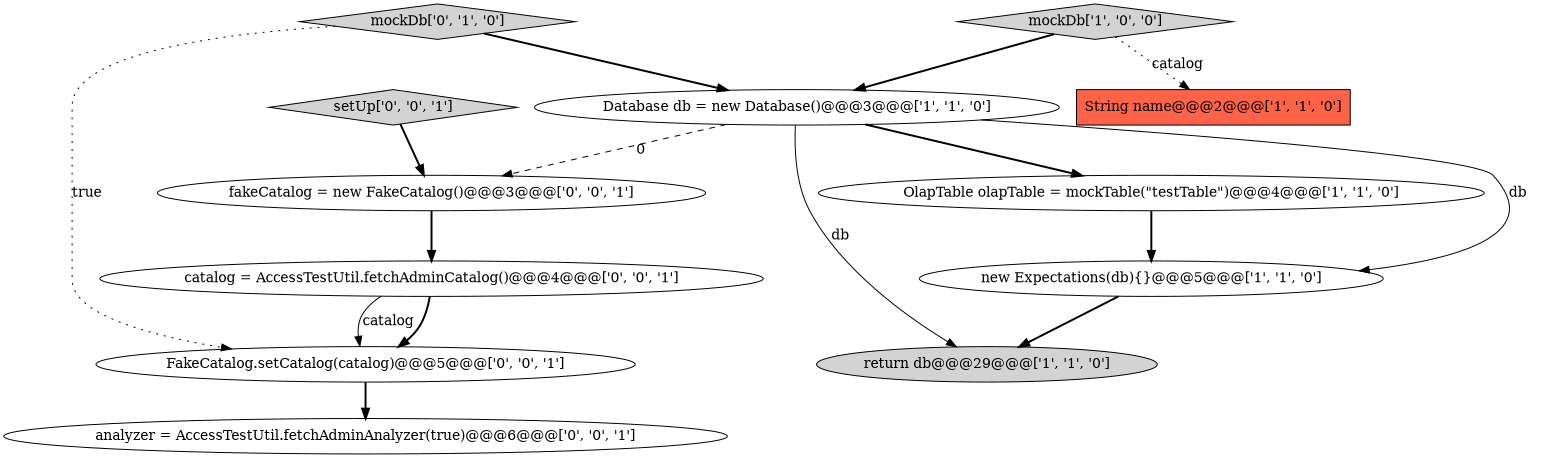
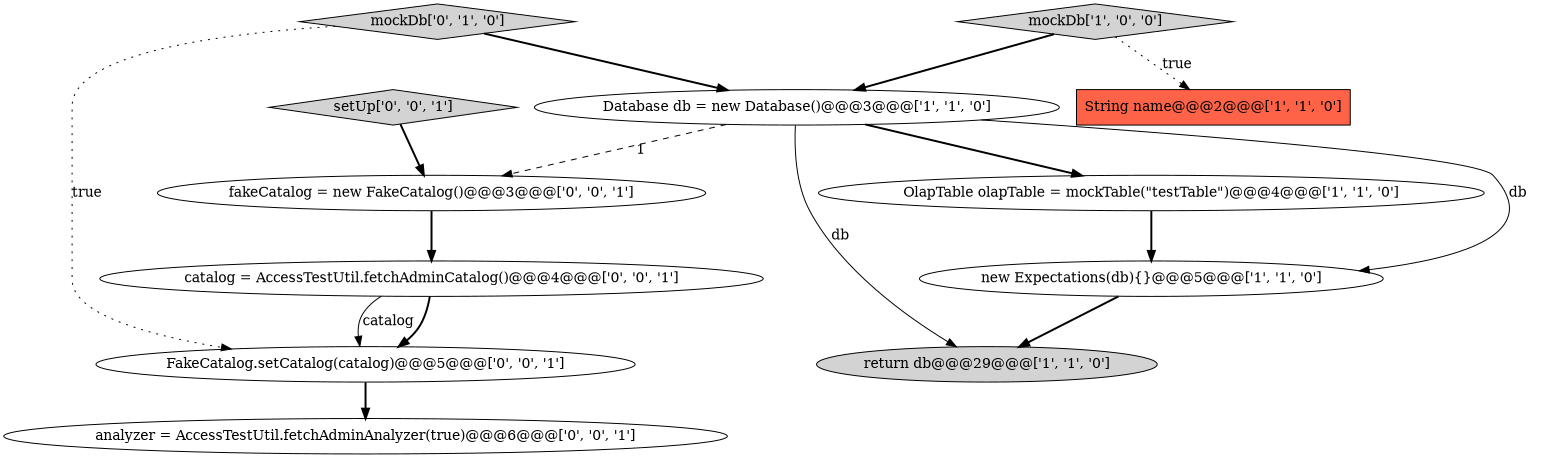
(1177, 64) -> (1177, 64)
(641, 150) -> (641, 150)
